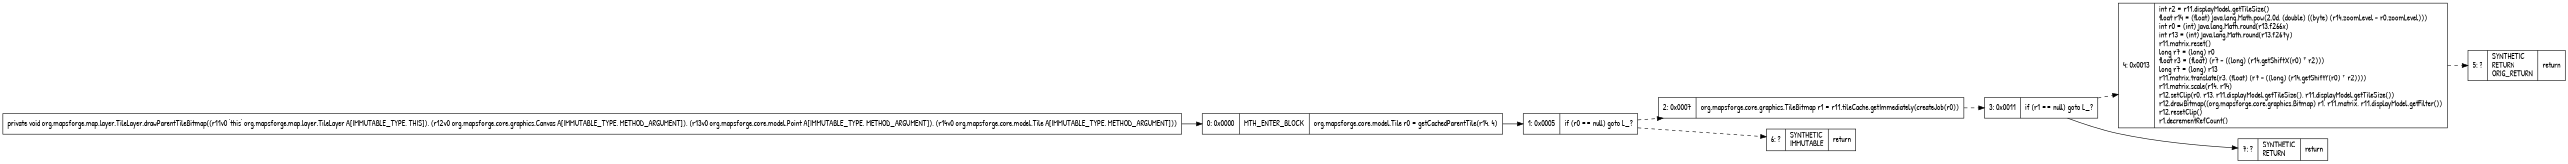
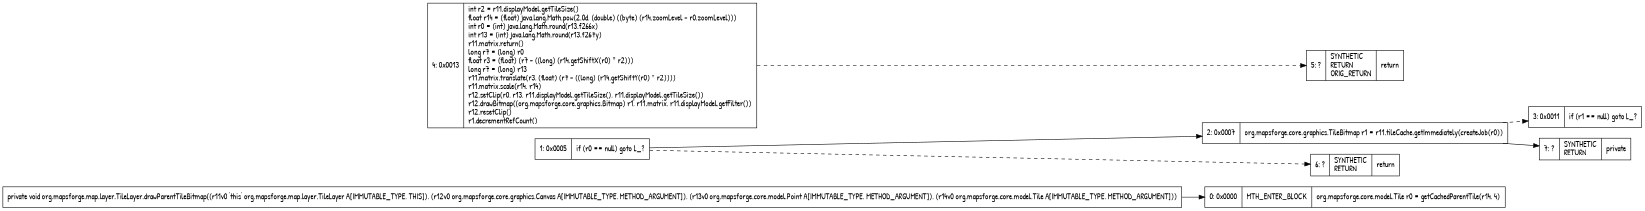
(2185, 44) -> (496, 44)
(2105, 97) -> none
(1647, 119) -> (923, 142)
(1510, 124) -> none
(2149, 139) -> (1518, 144)
(1807, 144) -> (1346, 169)
(2314, 149) -> (1616, 149)
